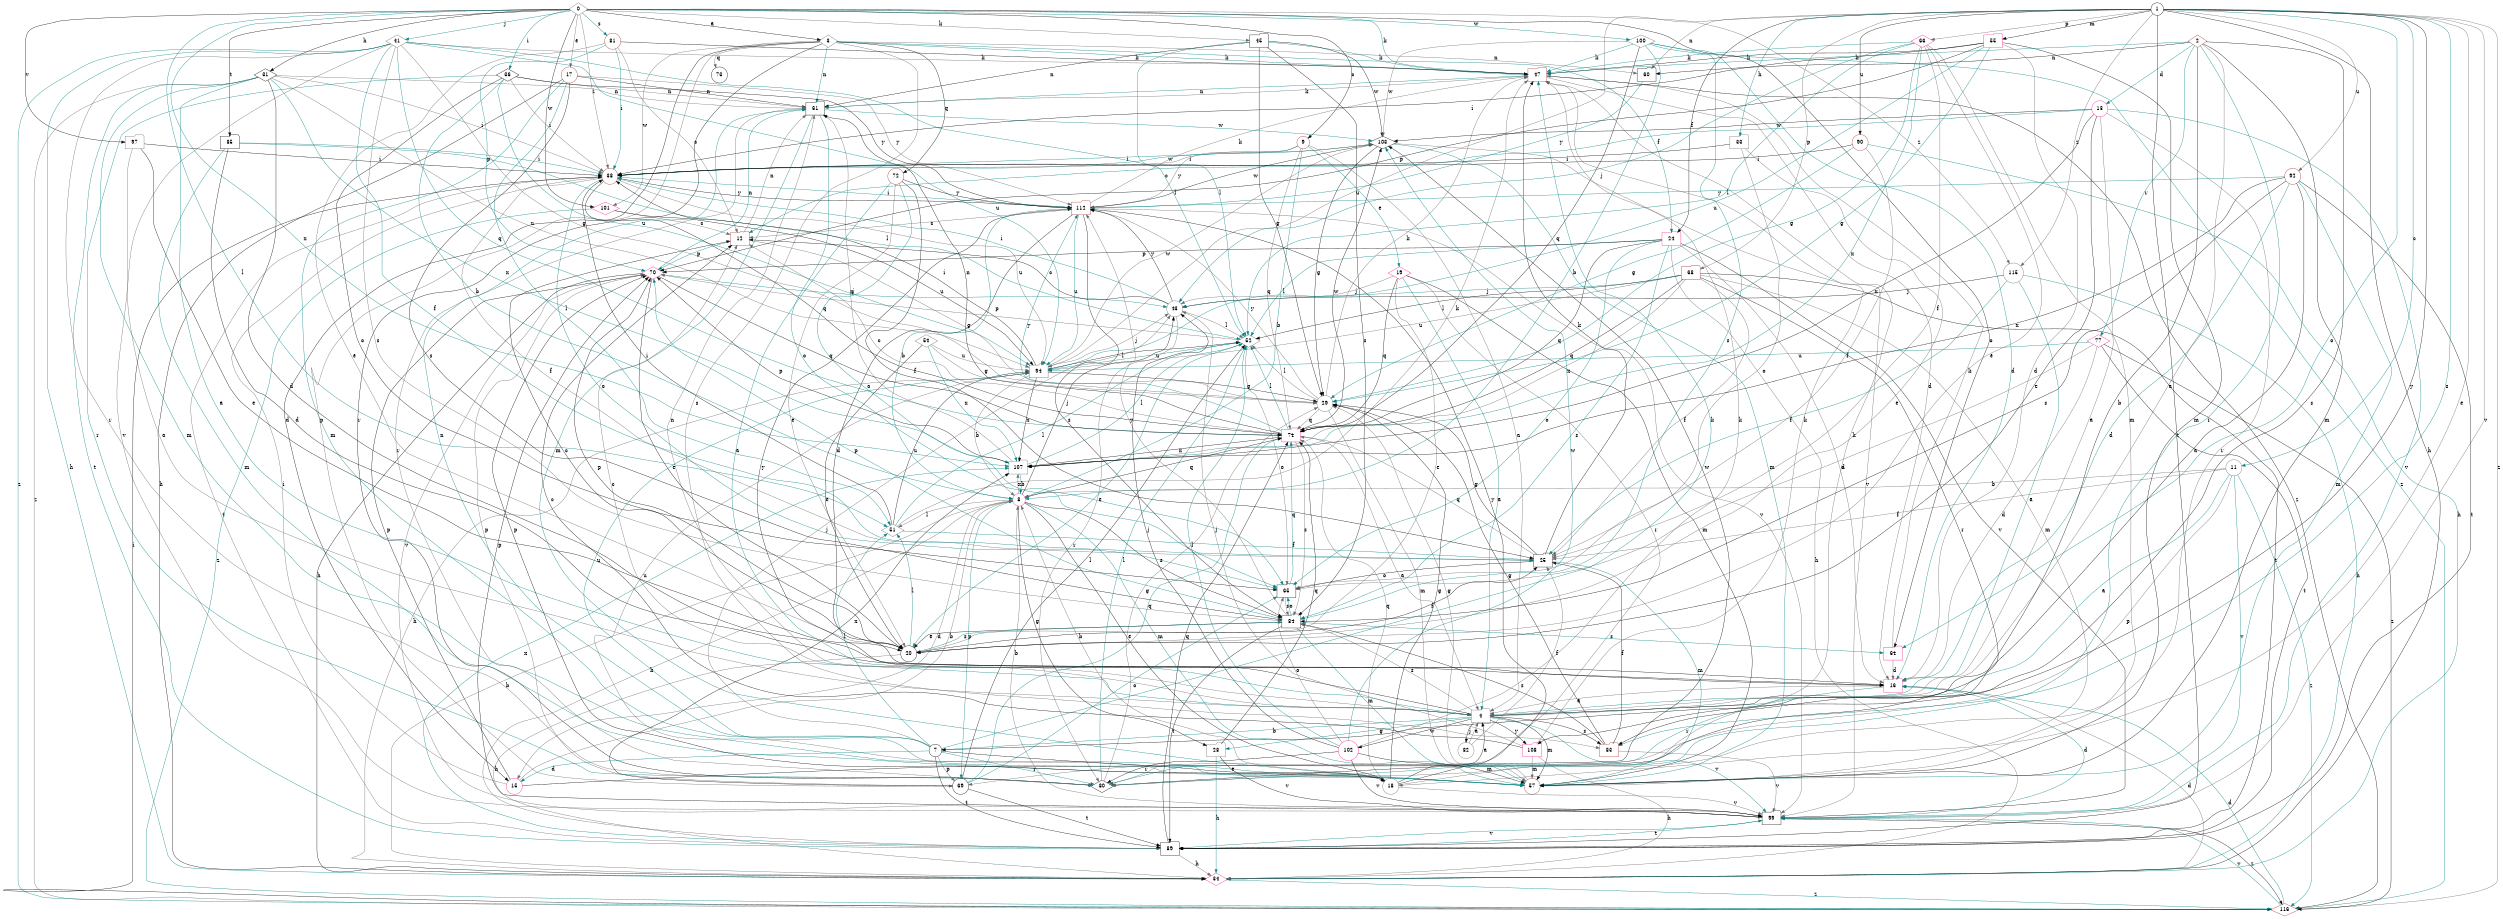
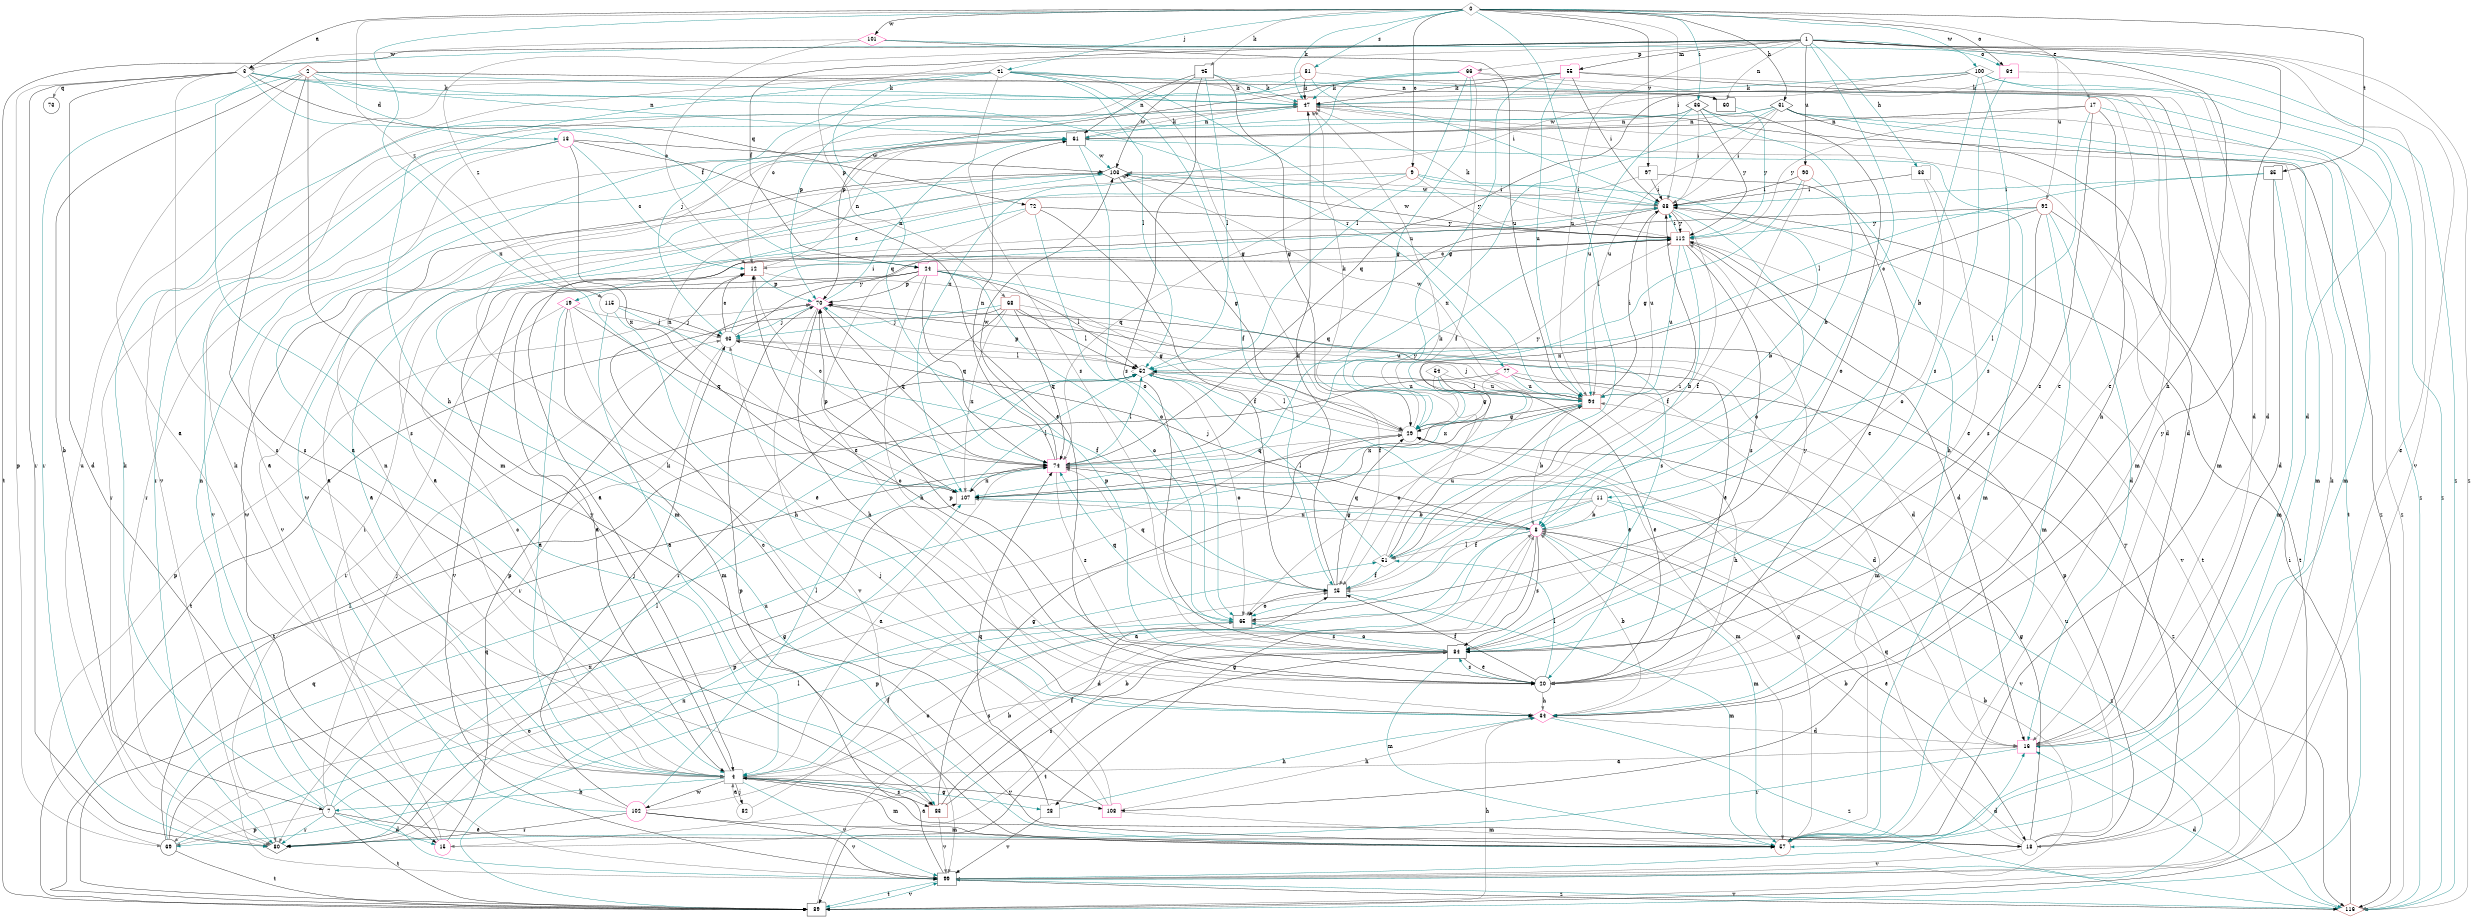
(661, 61) -> (556, 45)
(1441, 251) -> (1043, 304)
none -> (514, 379)
(110, 420) -> (82, 466)
(1590, 638) -> (1862, 476)
